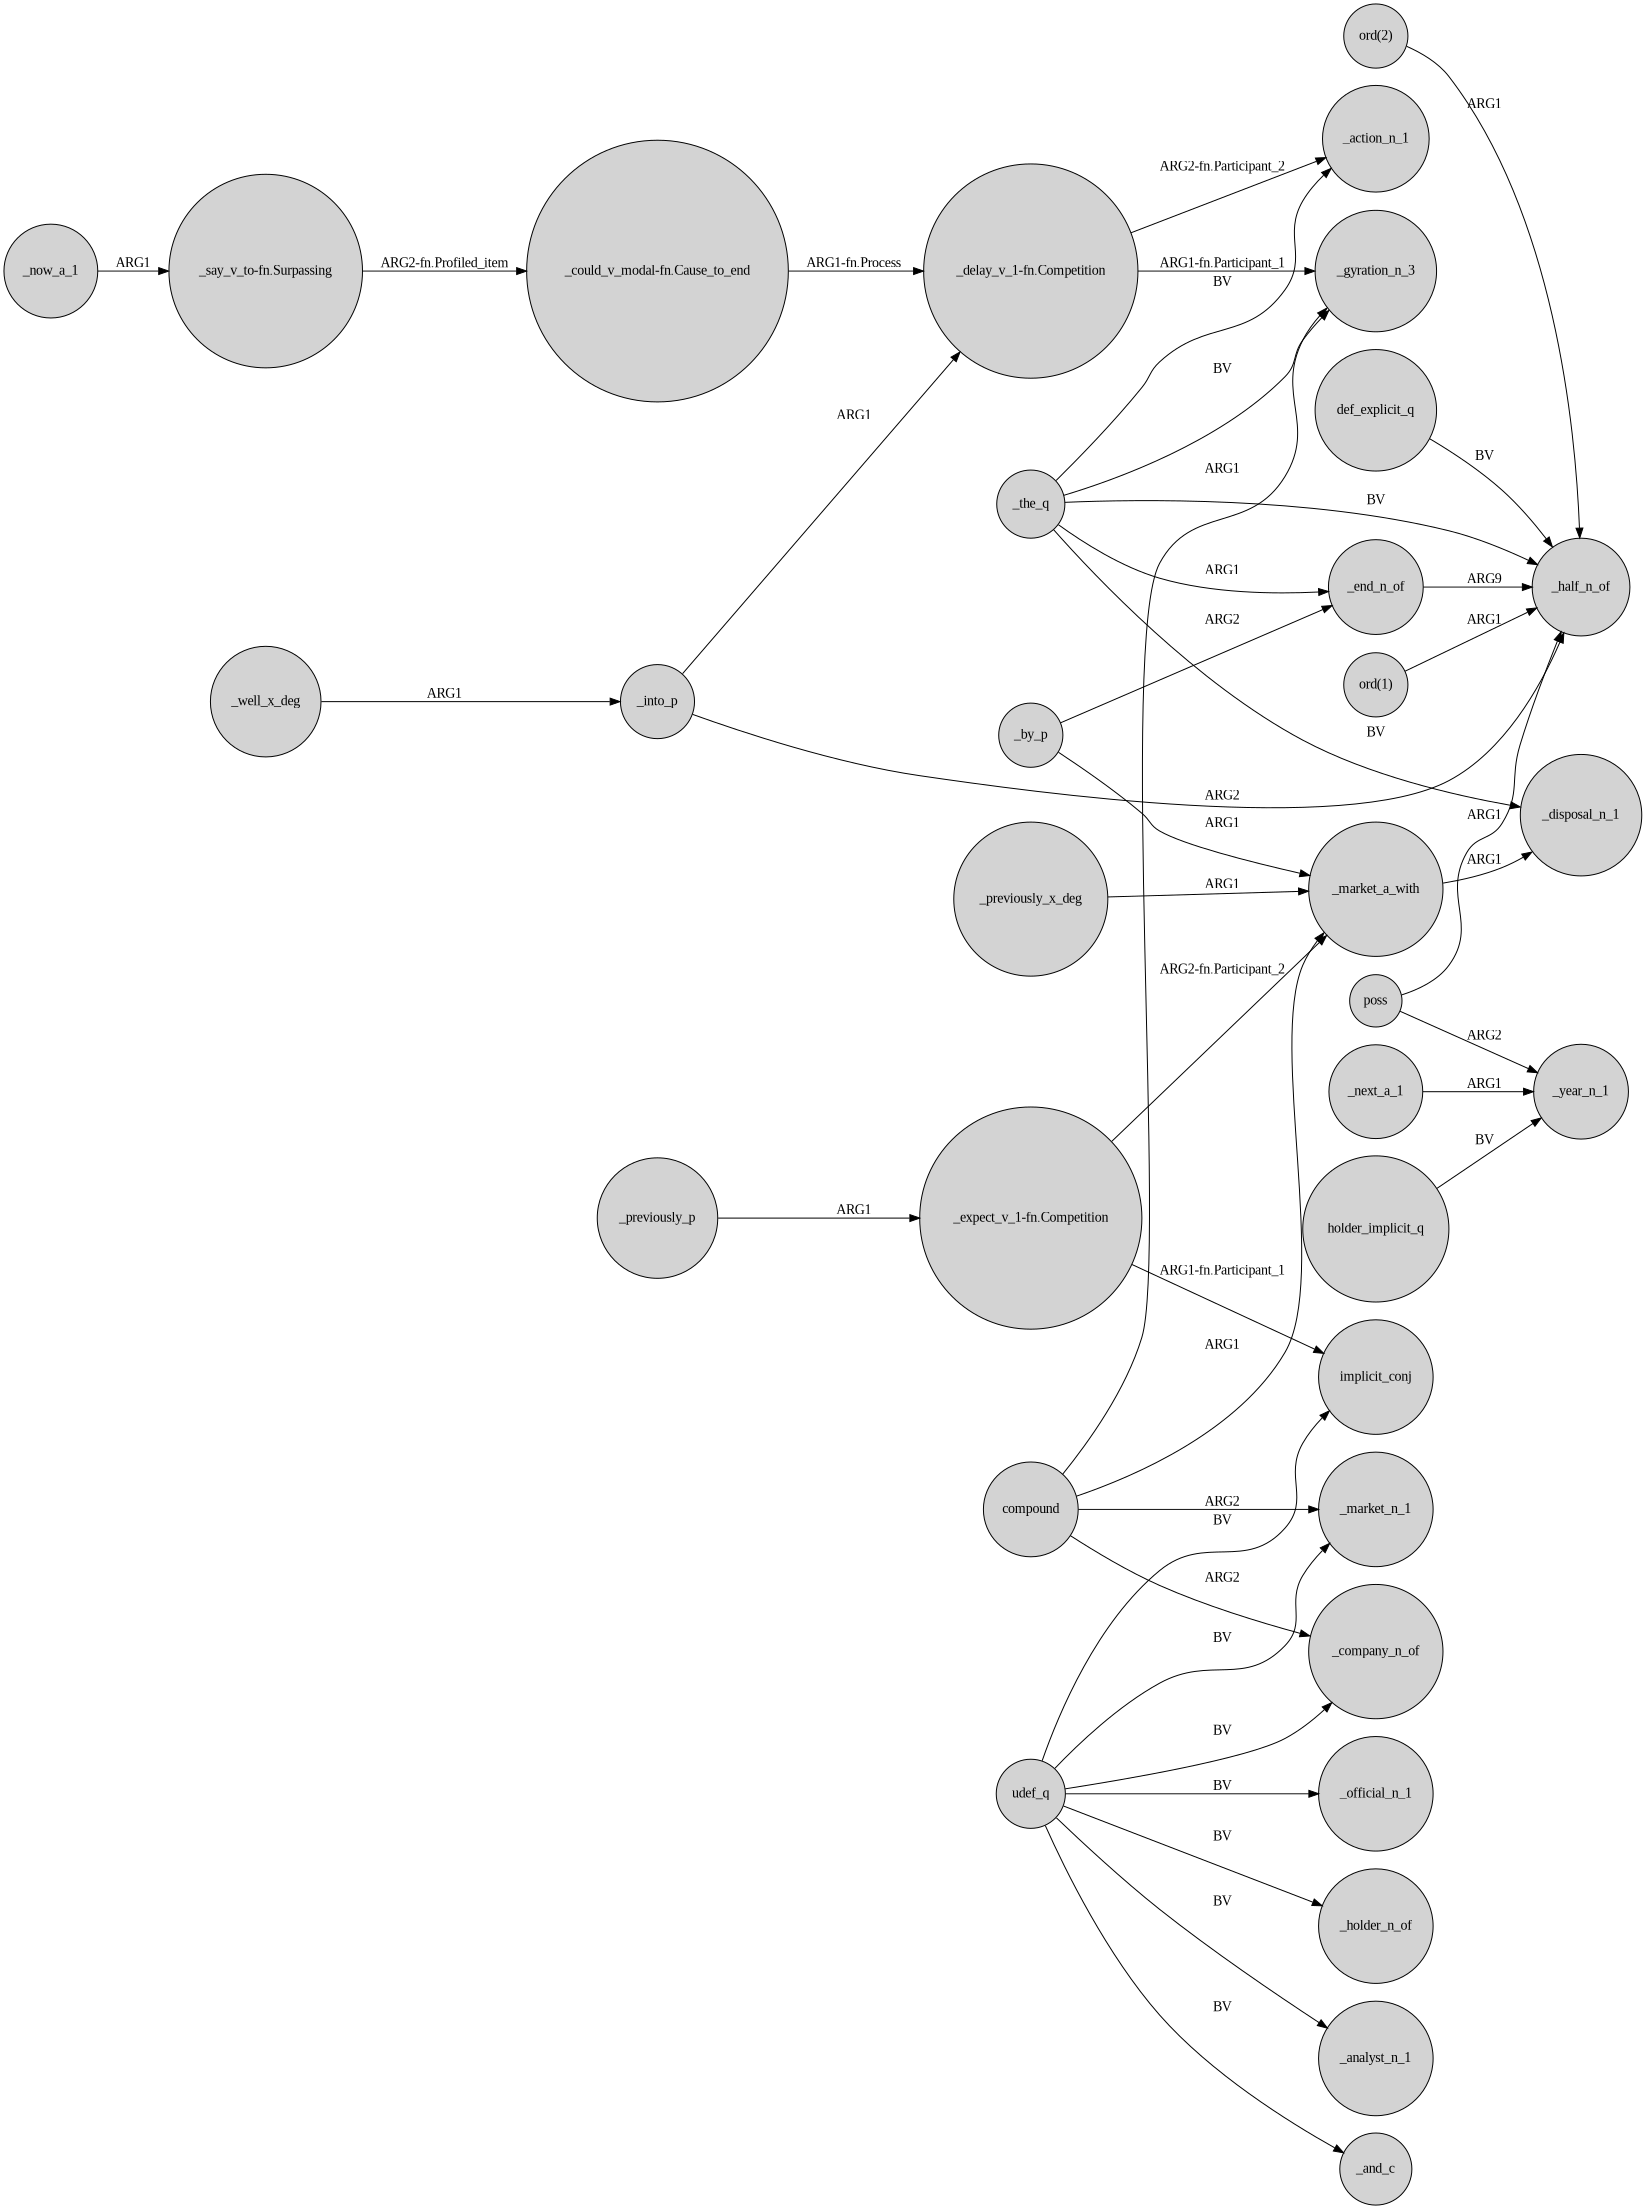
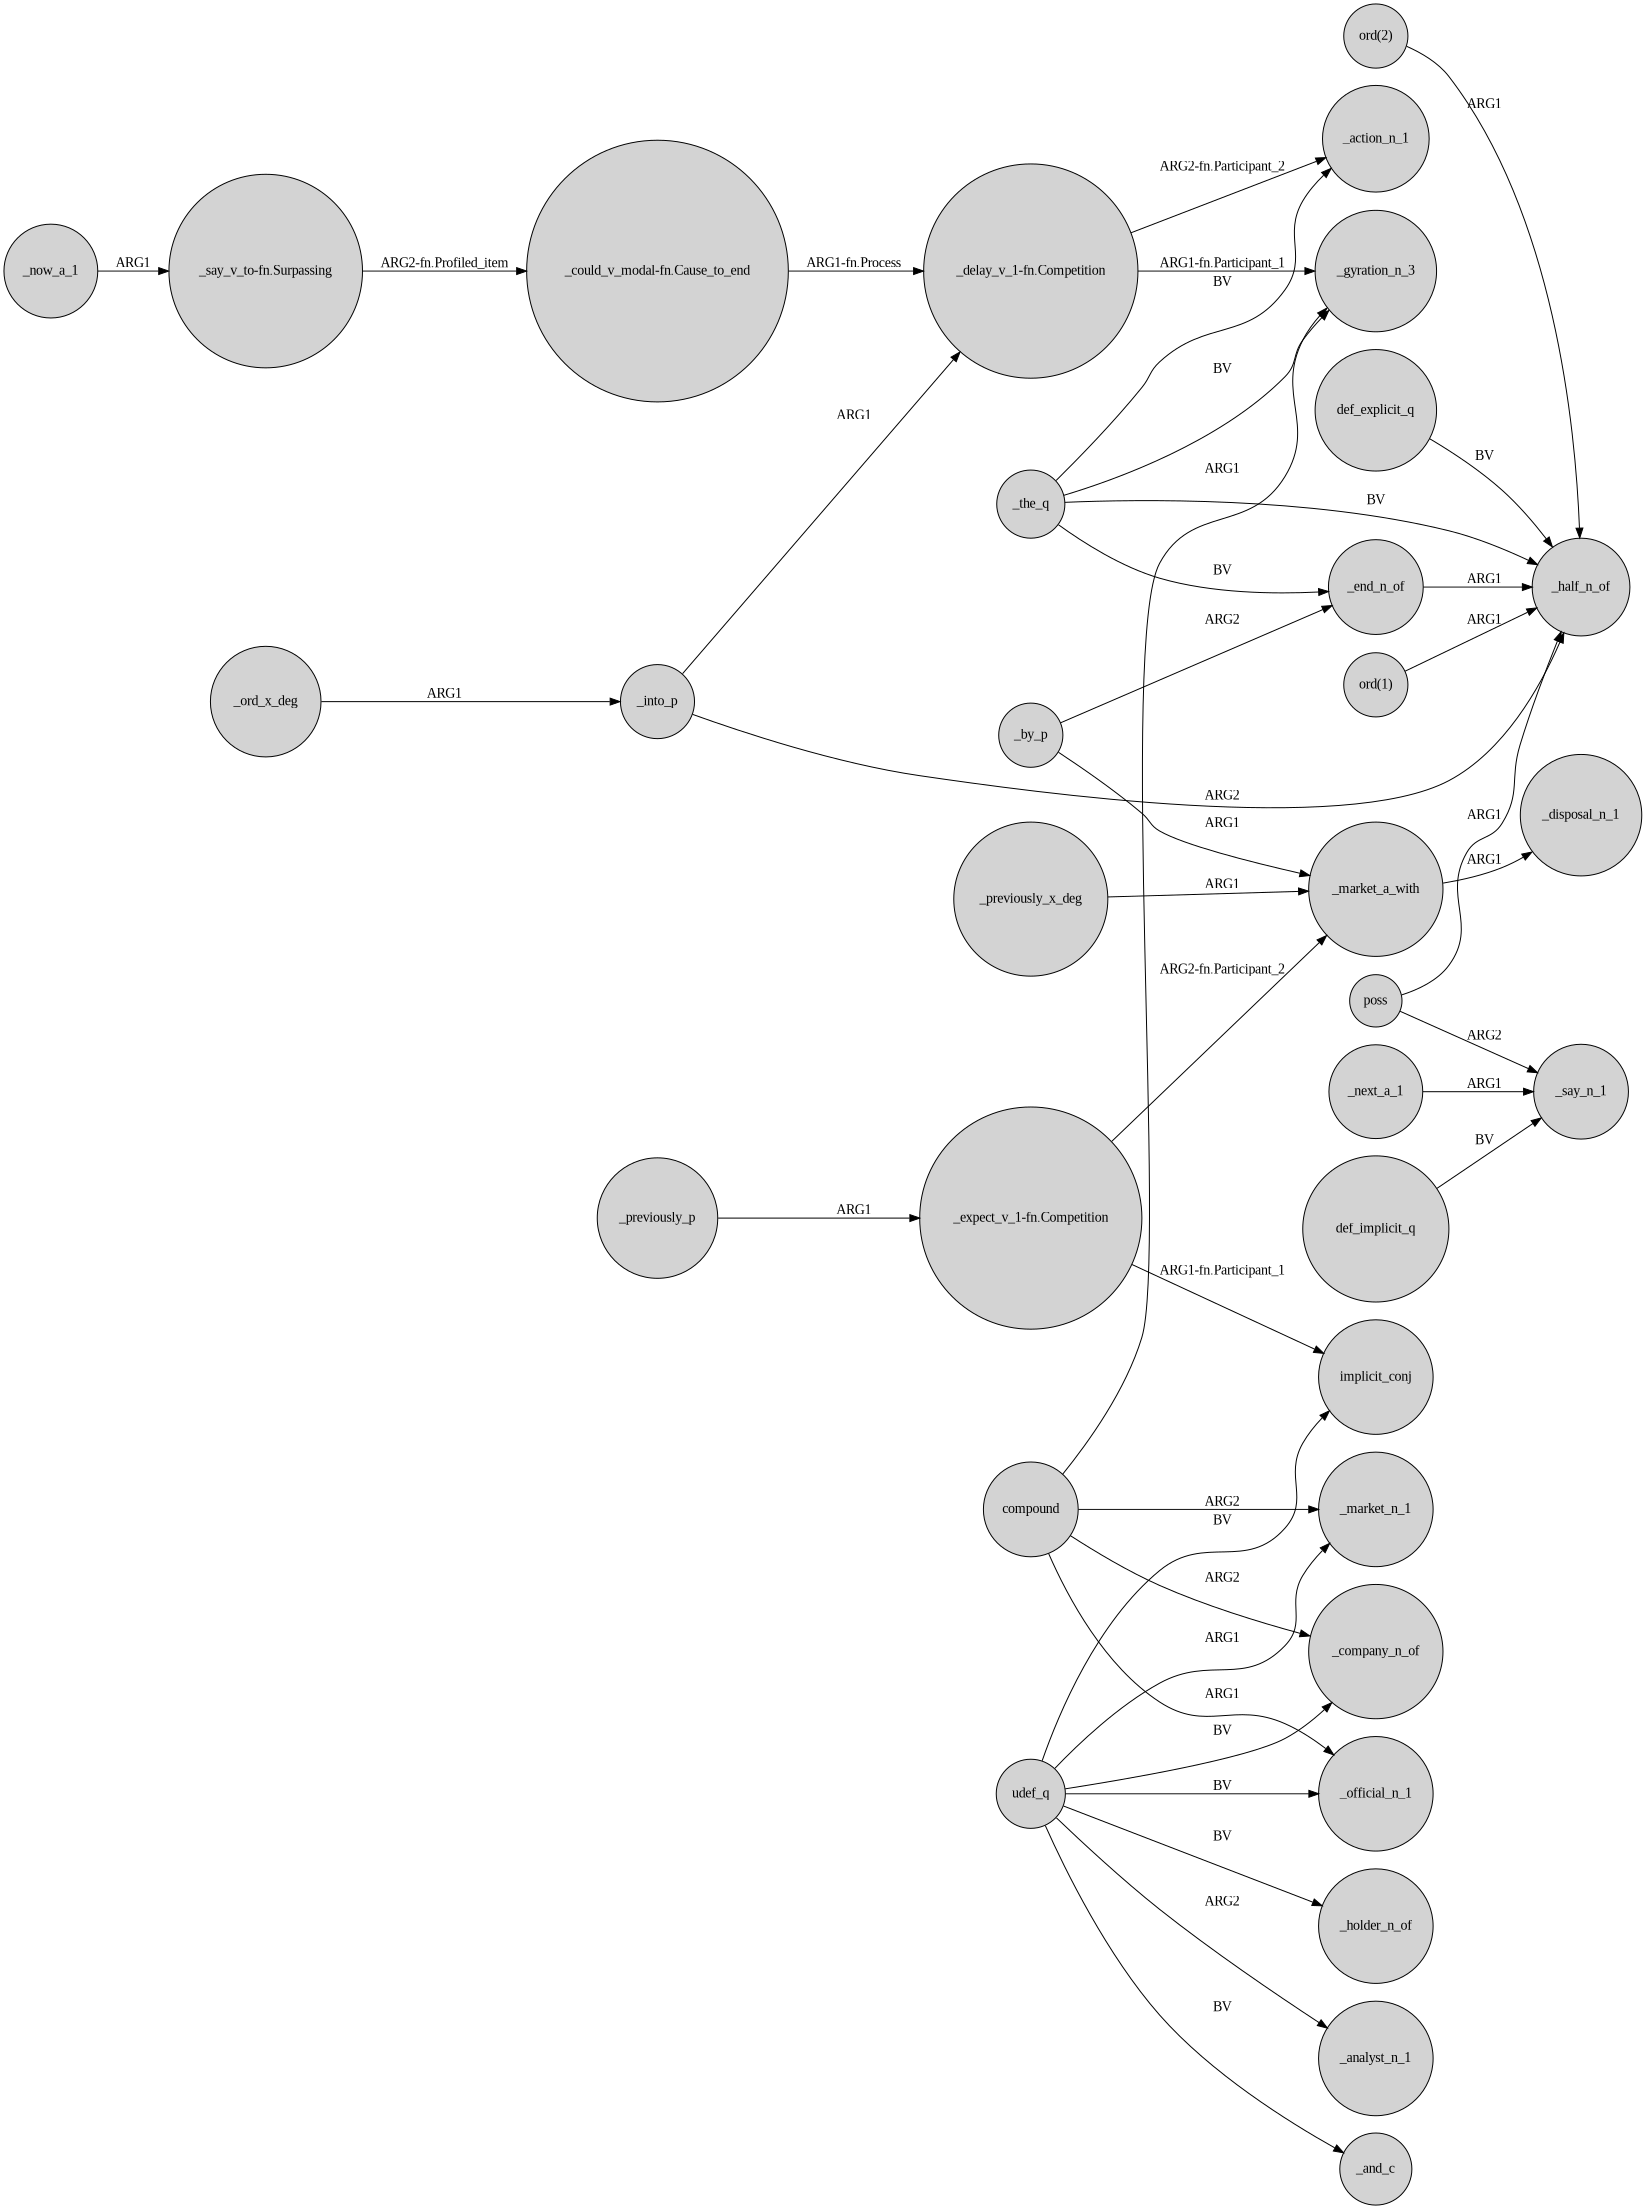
(1222, 571) -> (1222, 571)
(1484, 580) -> (1484, 580)
(266, 702) -> (266, 702)
(1256, 712) -> none
(1581, 1092) -> (1581, 1092)
(1376, 1229) -> (1376, 1229)
(1301, 1274) -> (1155, 1699)
(1222, 1638) -> (1222, 1638)
(1222, 1902) -> (1222, 1902)
